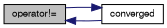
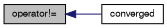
(79, 7) -> none
